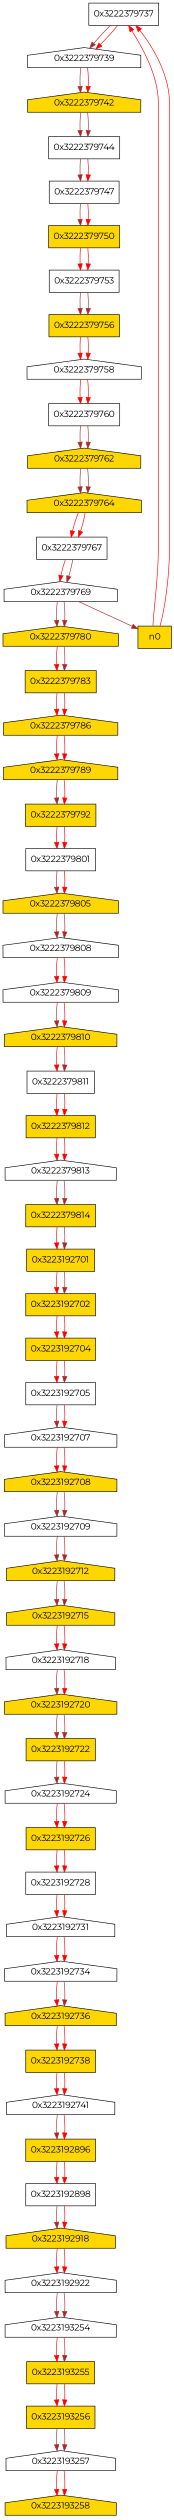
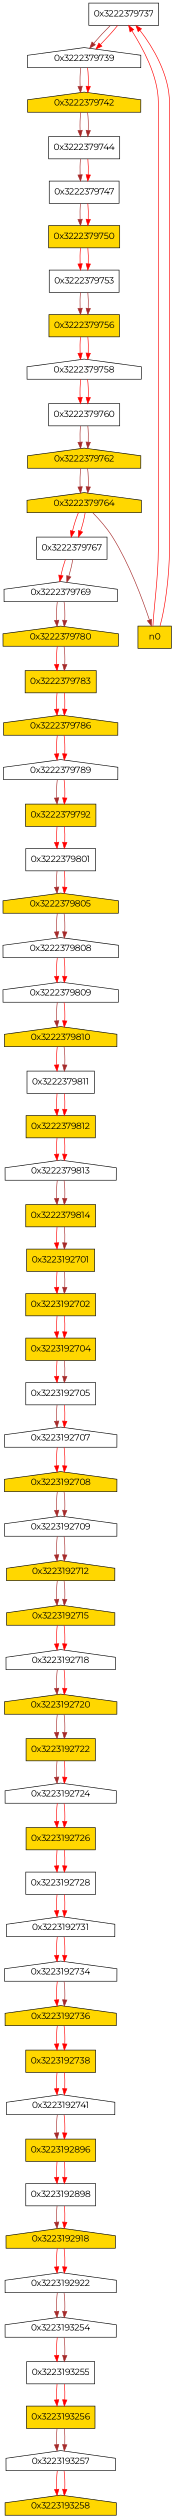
(106, 614) -> (127, 563)
(61, 771) -> (61, 771)
(61, 2373) -> (61, 2373)
